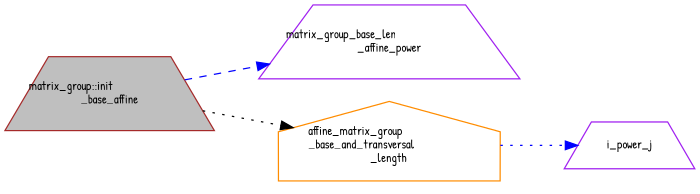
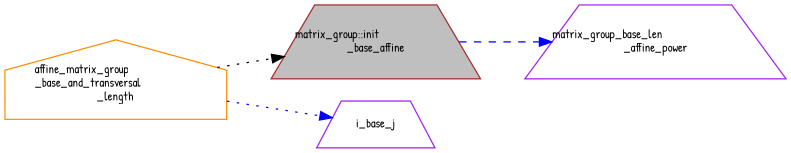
(242, 118) -> (245, 63)
(630, 145) -> (376, 124)
